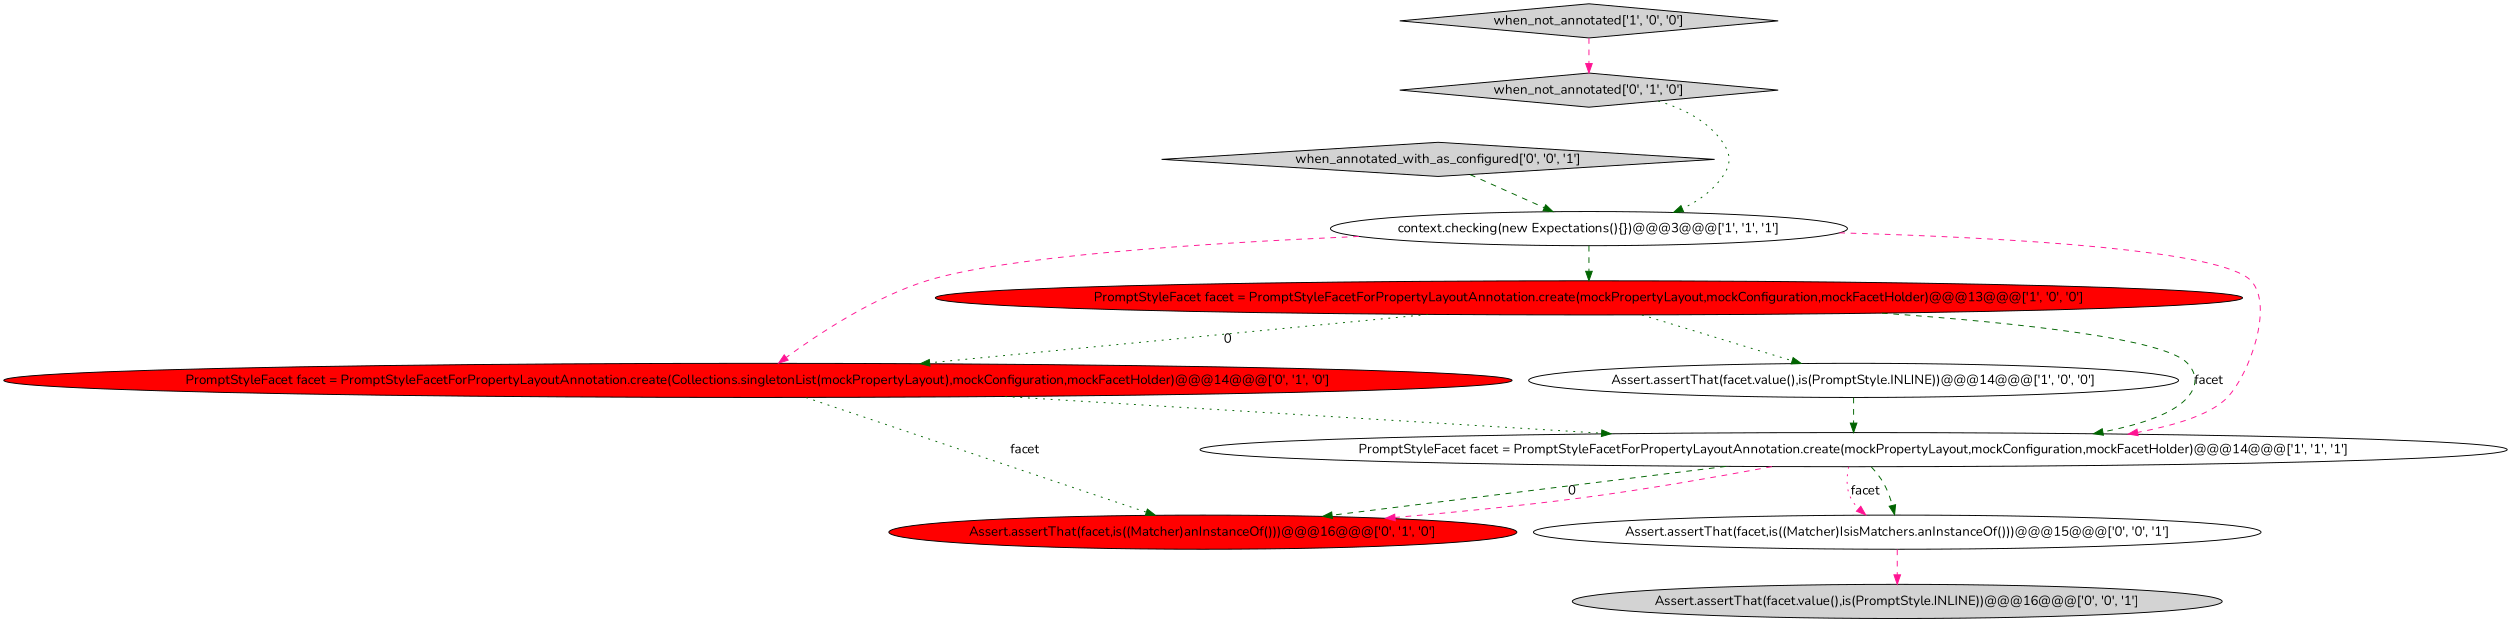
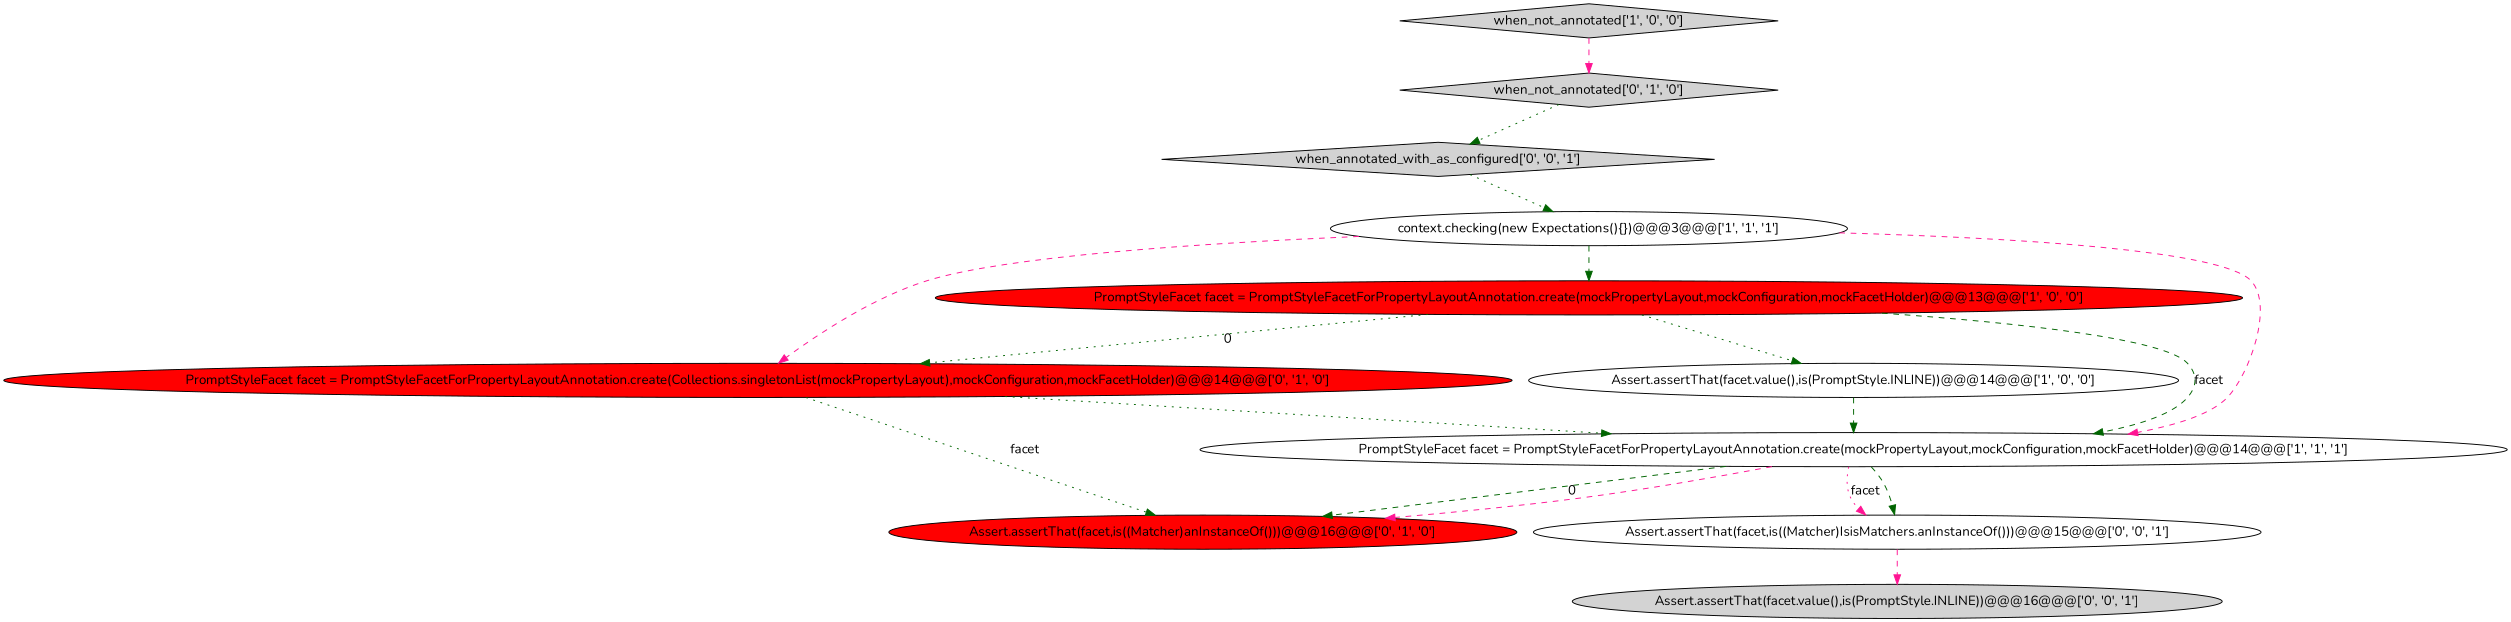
(1726, 147) -> (1519, 122)
(1507, 191) -> (1507, 191)
